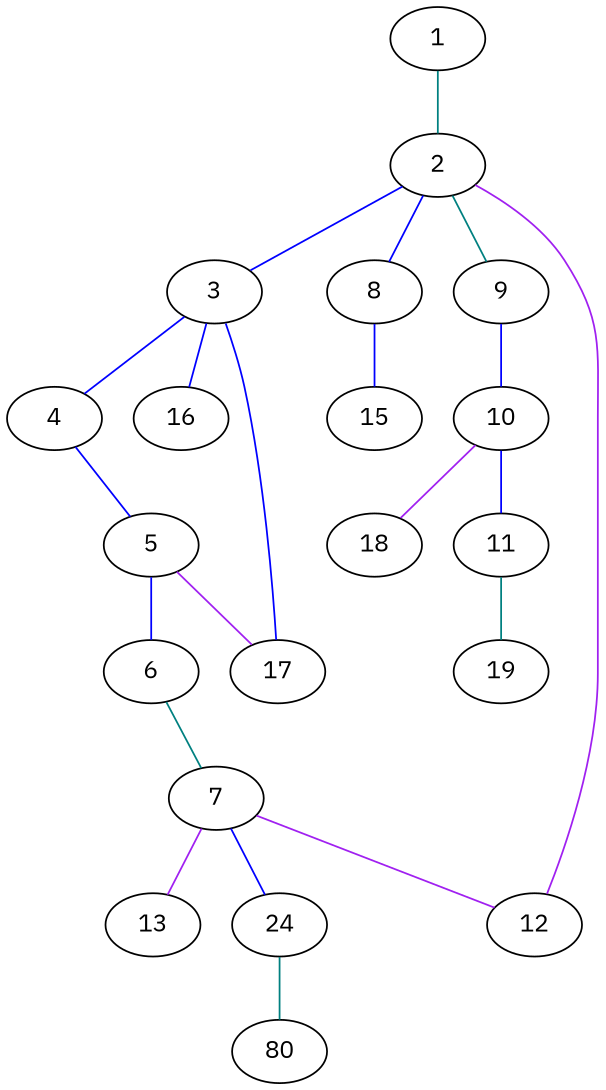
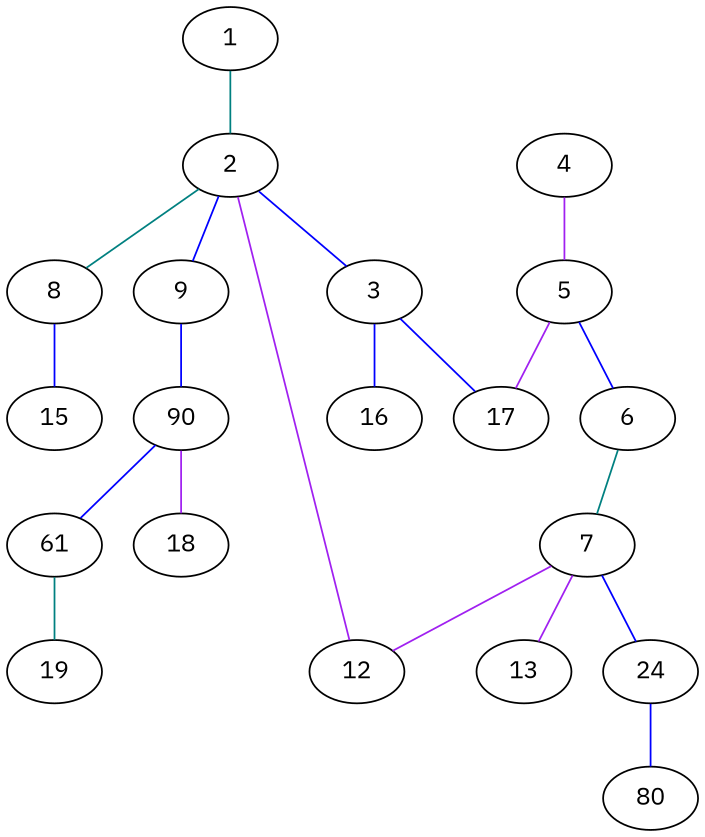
(406, 229) -> (143, 228)
(470, 229) -> (206, 229)
(134, 355) -> none
(501, 418) -> (181, 418)
(103, 482) -> (564, 229)
(501, 545) -> (55, 545)
(280, 988) -> (651, 735)
